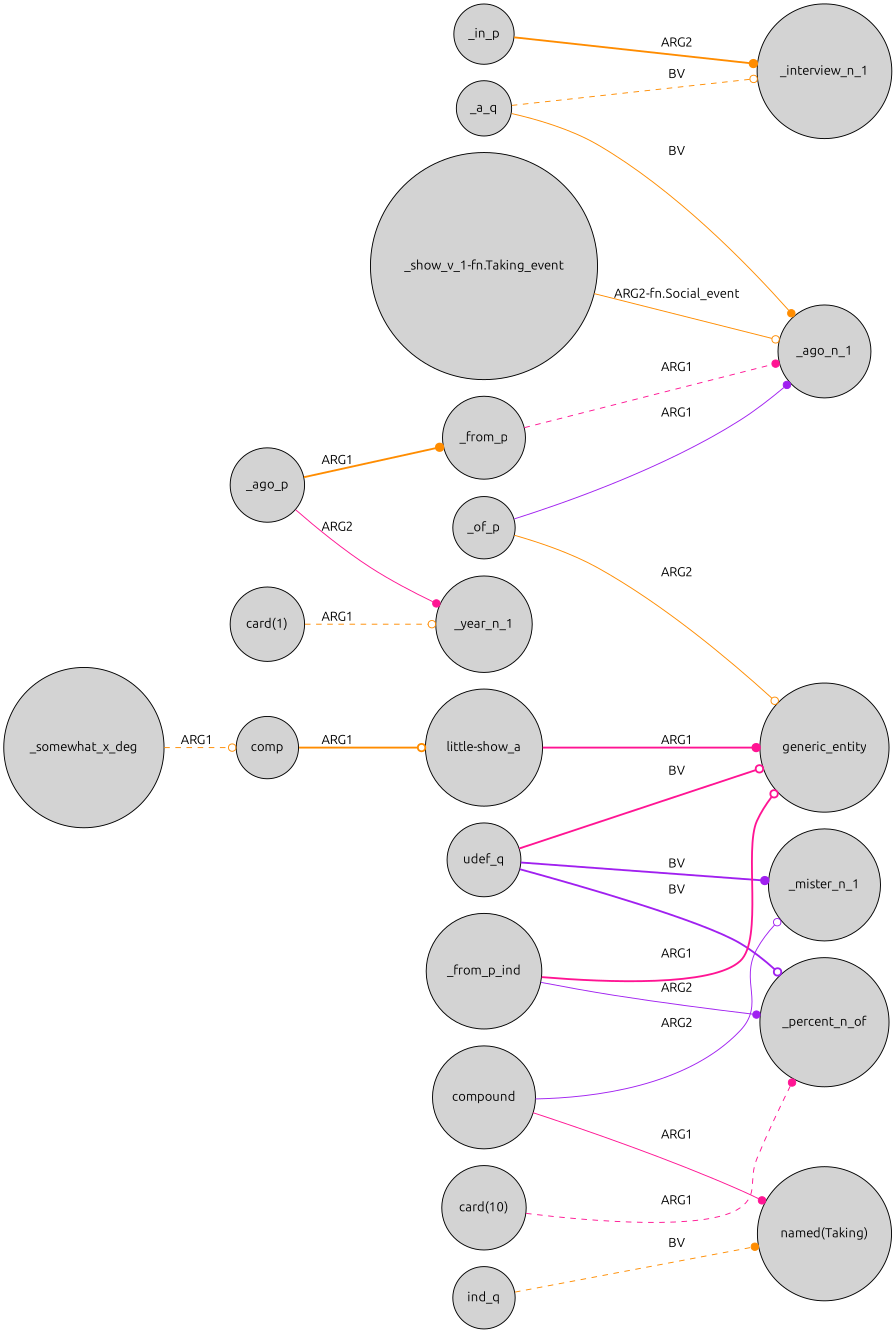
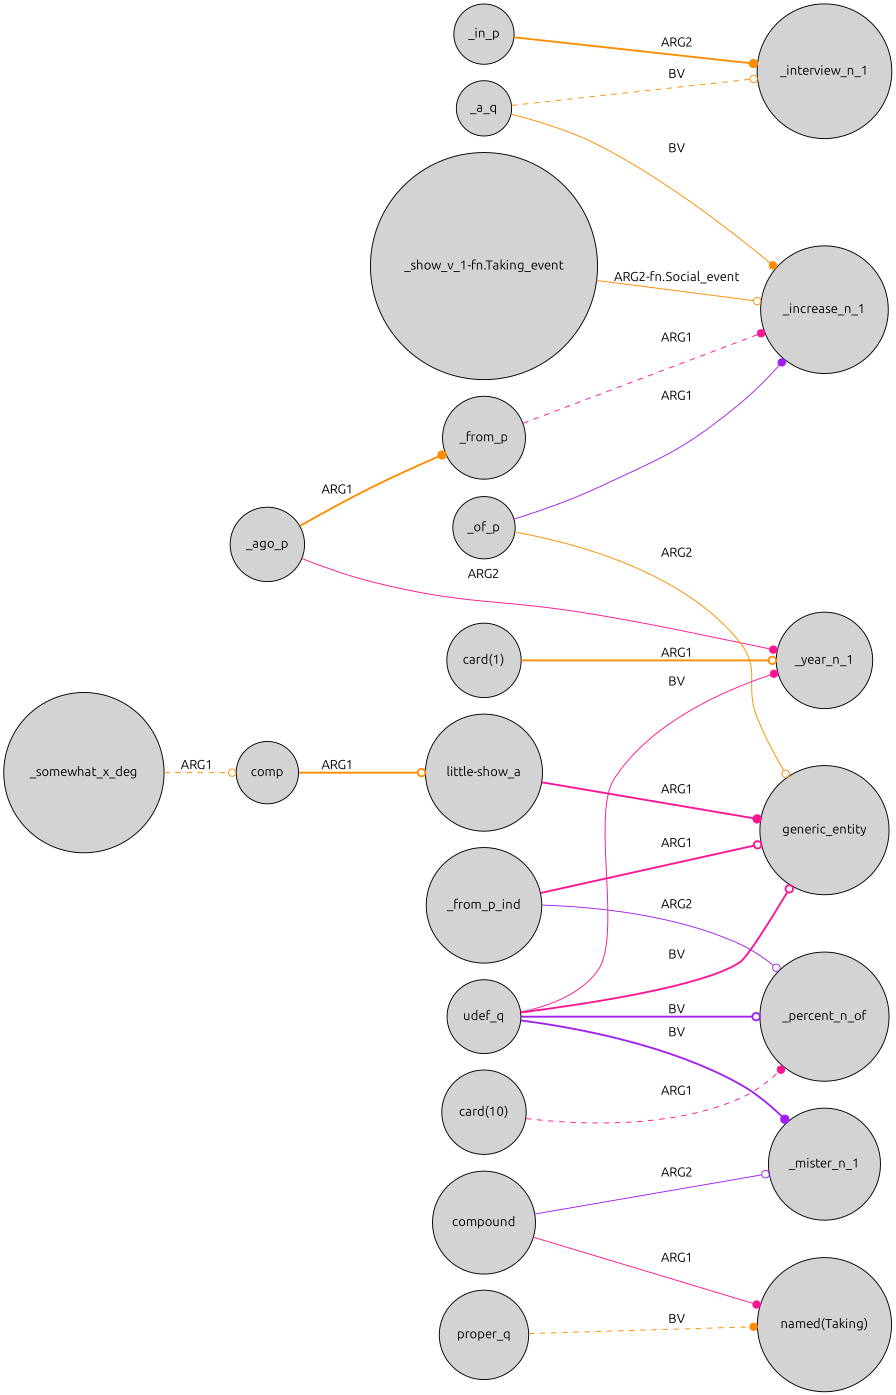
(824, 351) -> (824, 310)
(367, 624) -> (645, 660)
none -> (605, 824)
(647, 1000) -> (662, 919)
(484, 1298) -> (484, 1335)
